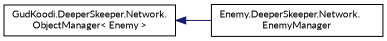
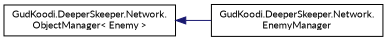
(297, 20) -> (297, 20)
